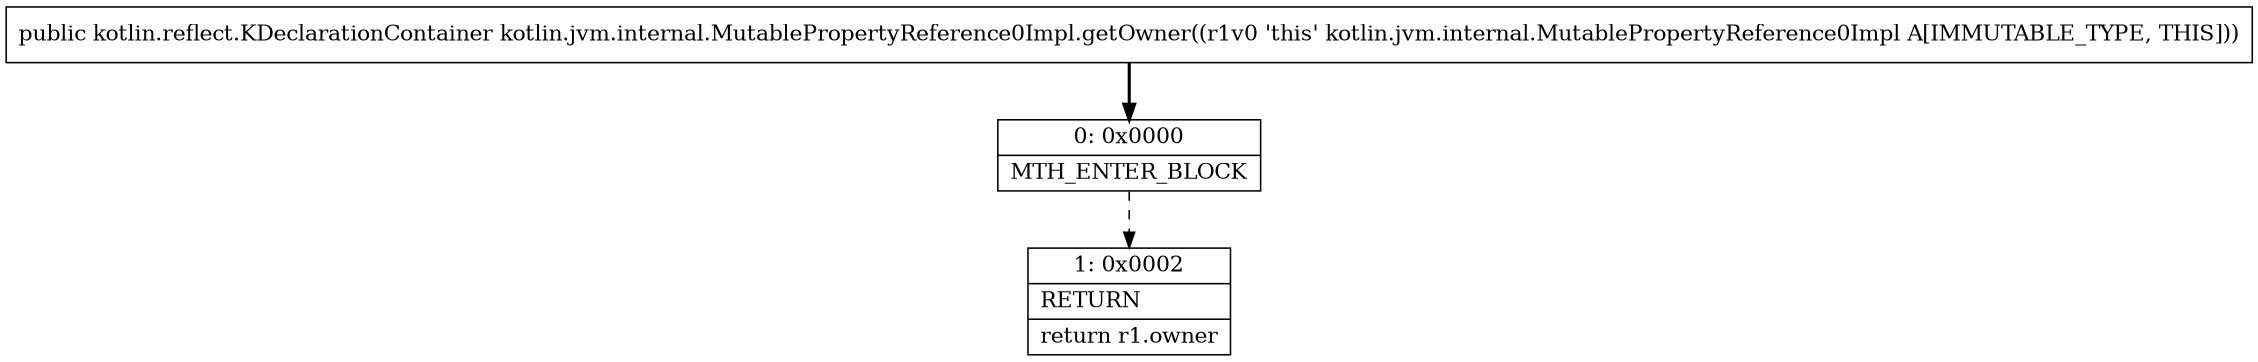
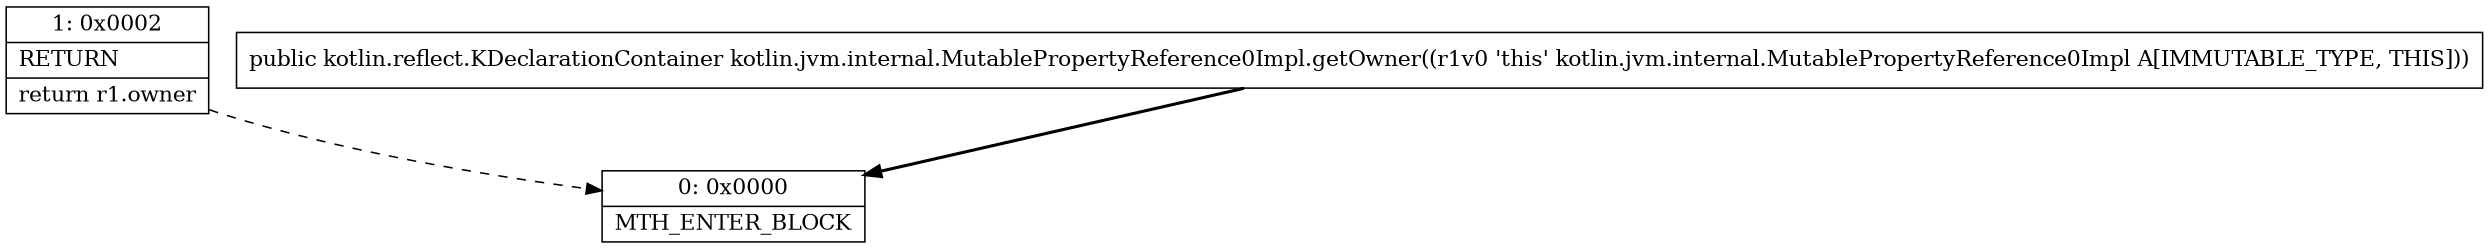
(1129, 212) -> (396, 157)
